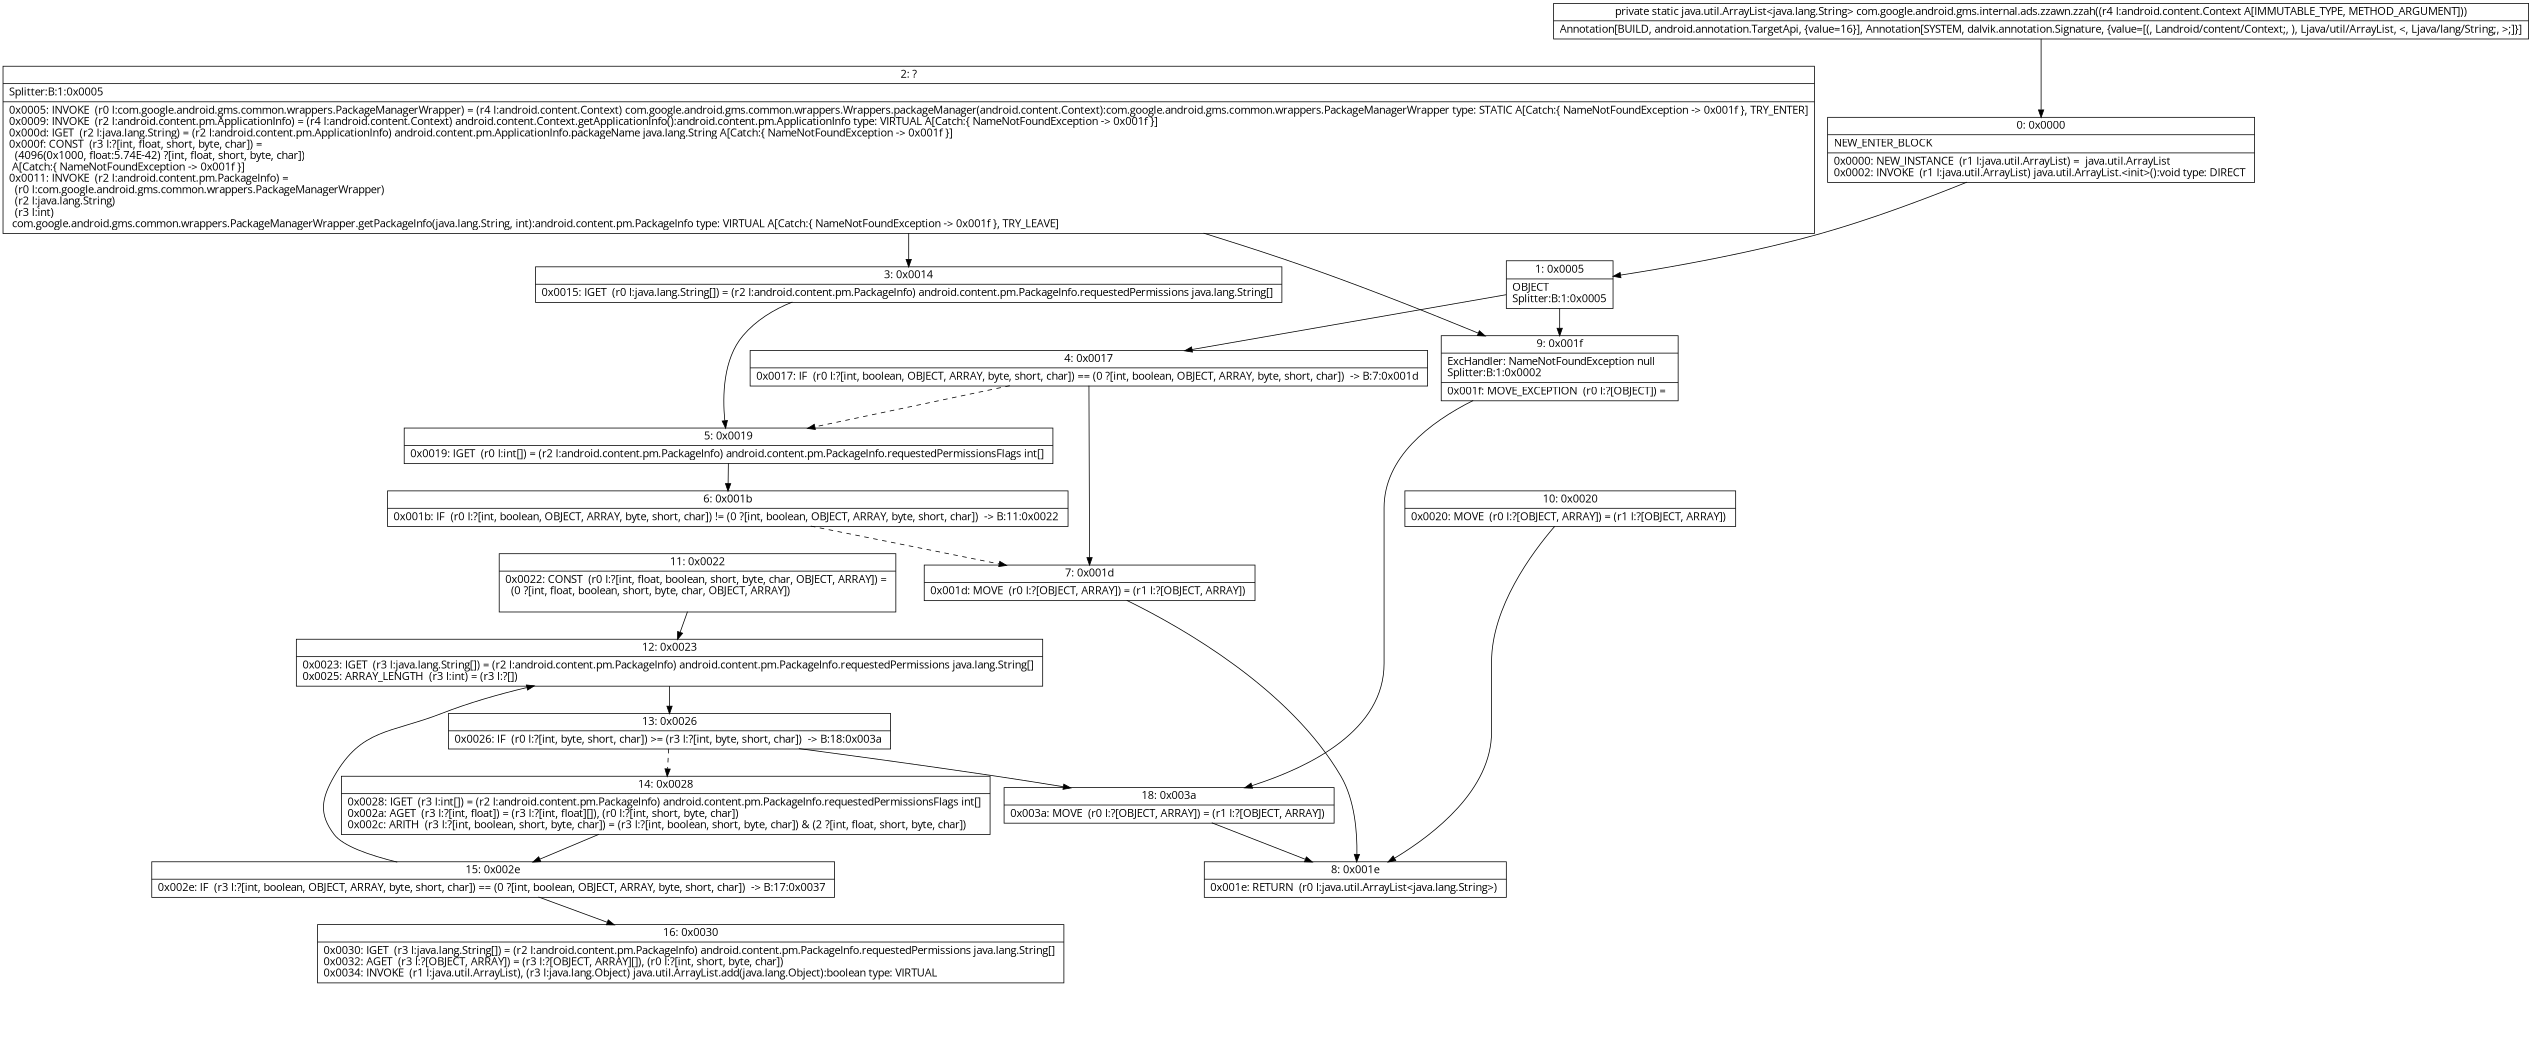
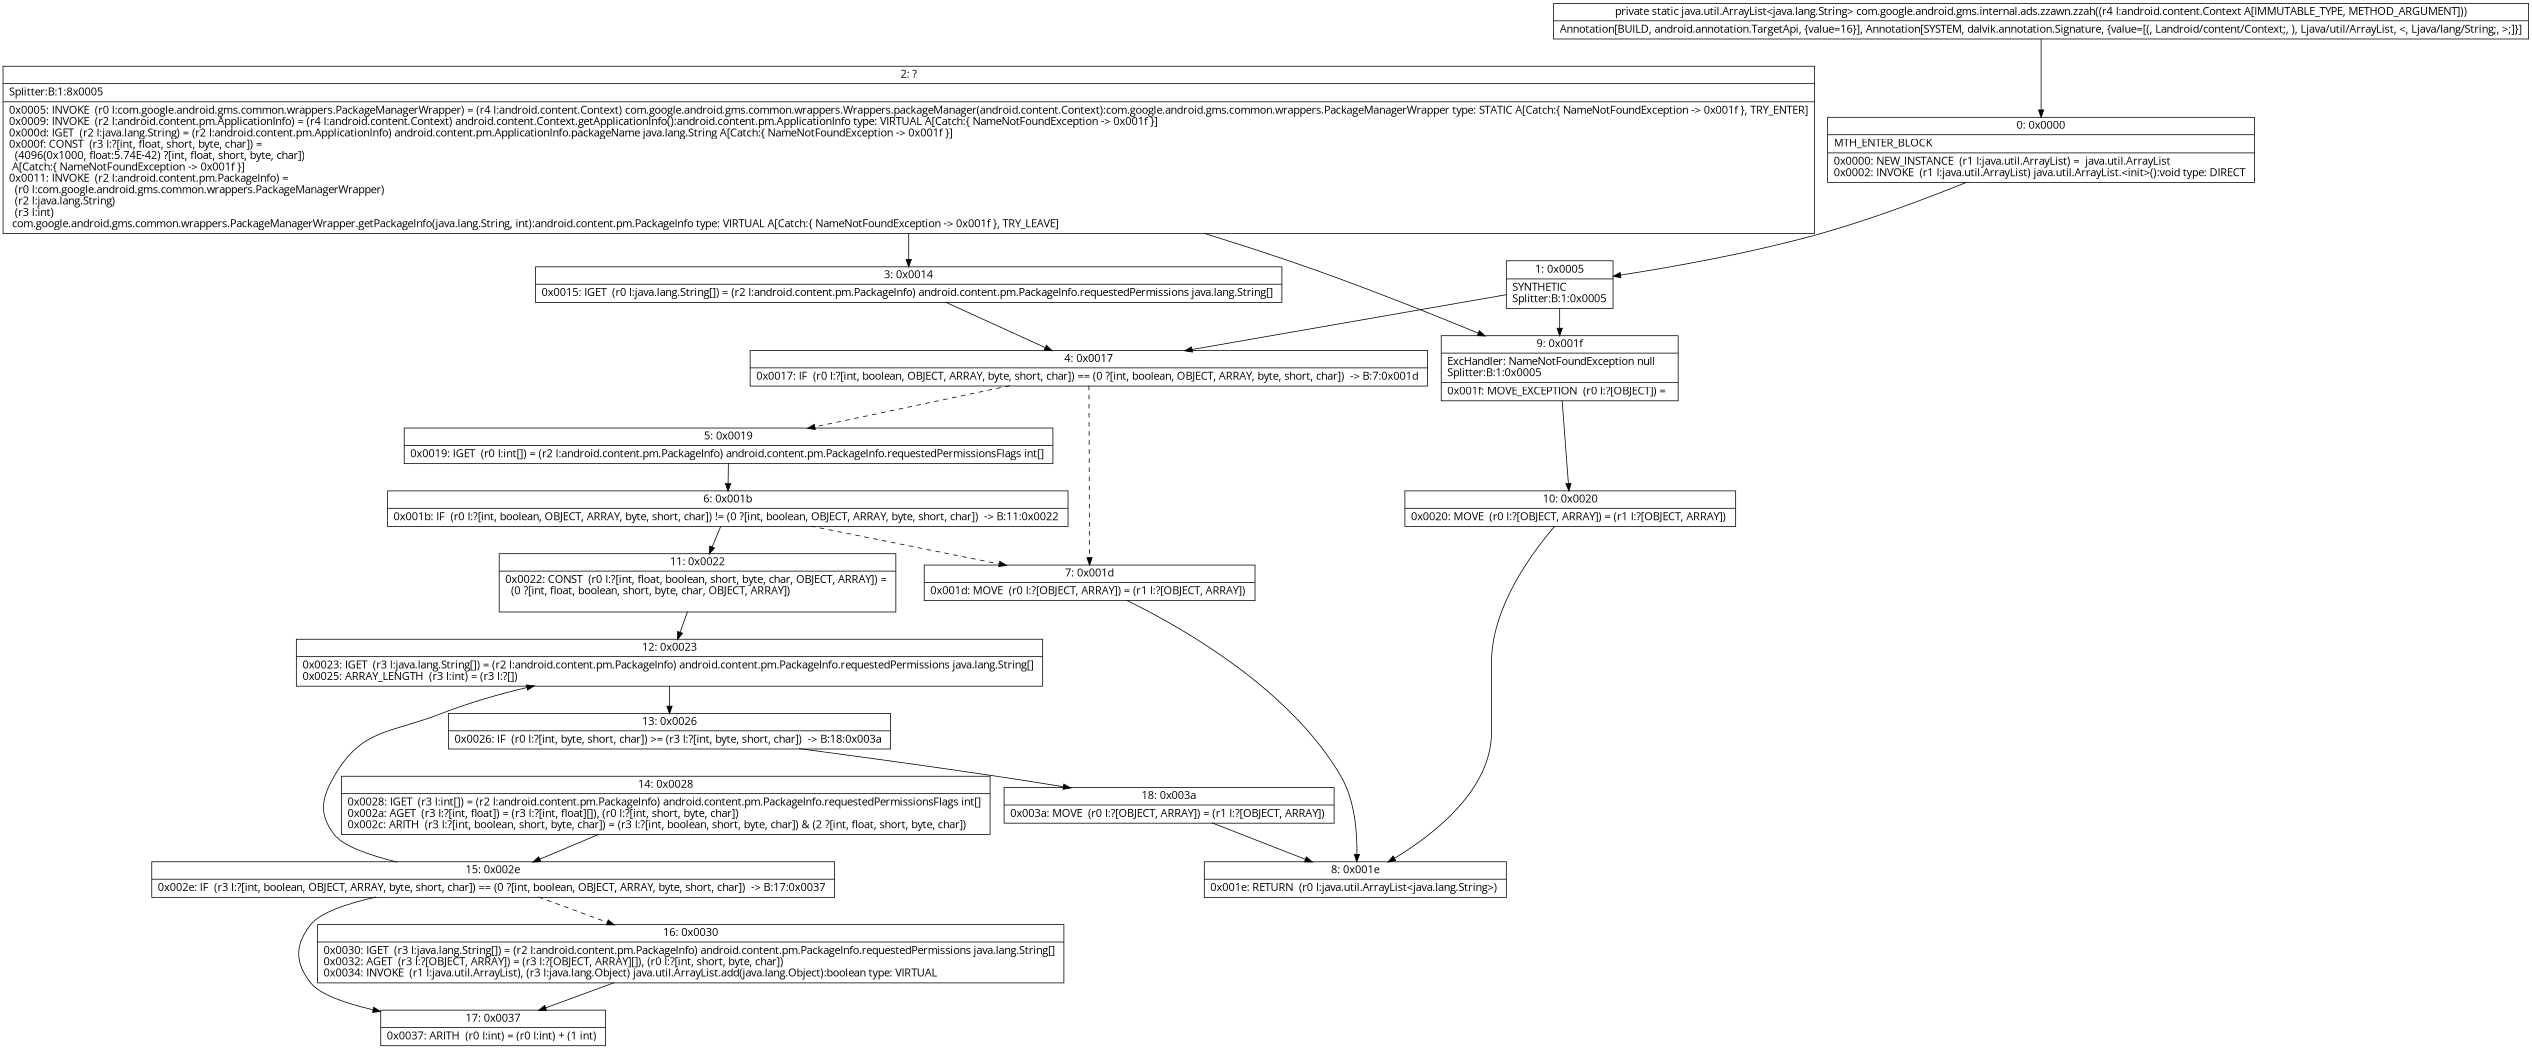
(56, 92) -> (56, 92)
(1883, 143) -> (1883, 143)
(1531, 288) -> (1540, 288)
(735, 348) -> (995, 325)
(1495, 373) -> (1495, 373)
(1089, 472) -> (1089, 472)
none -> (716, 537)
(1384, 608) -> (1565, 442)
(668, 759) -> none
(573, 910) -> (573, 910)
none -> (493, 1028)
